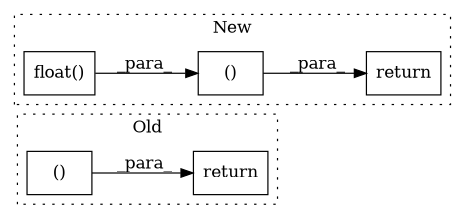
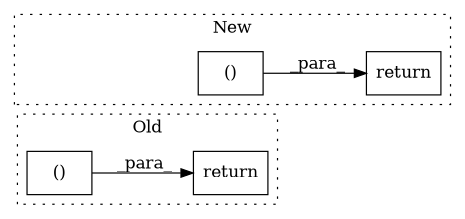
(59, 73) -> none
